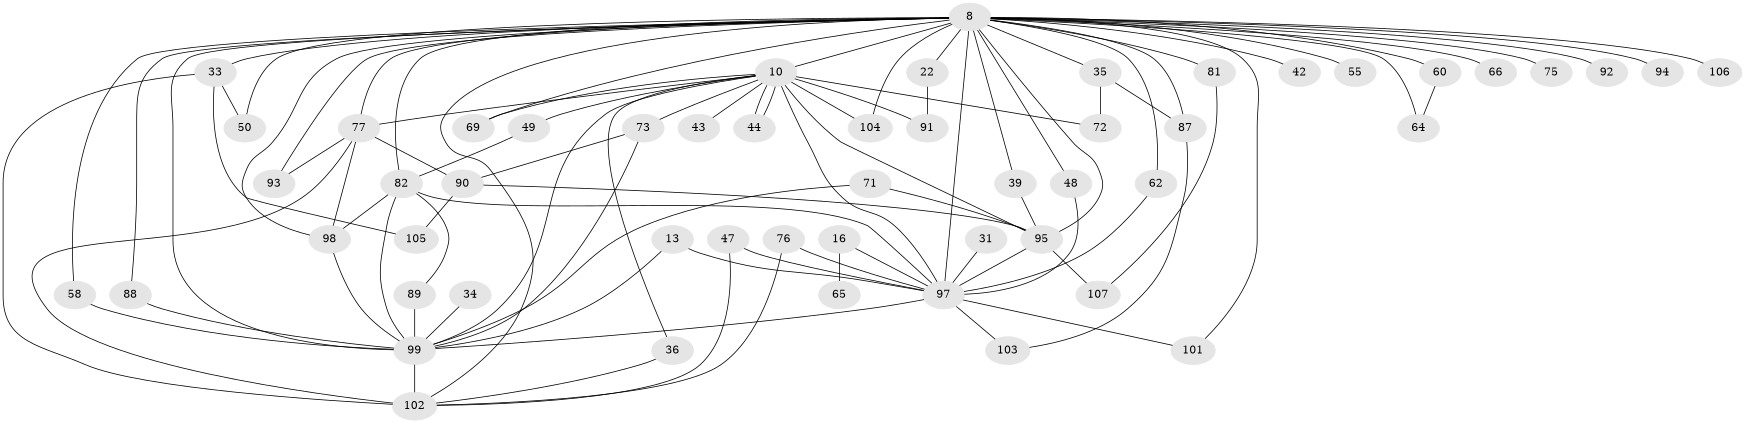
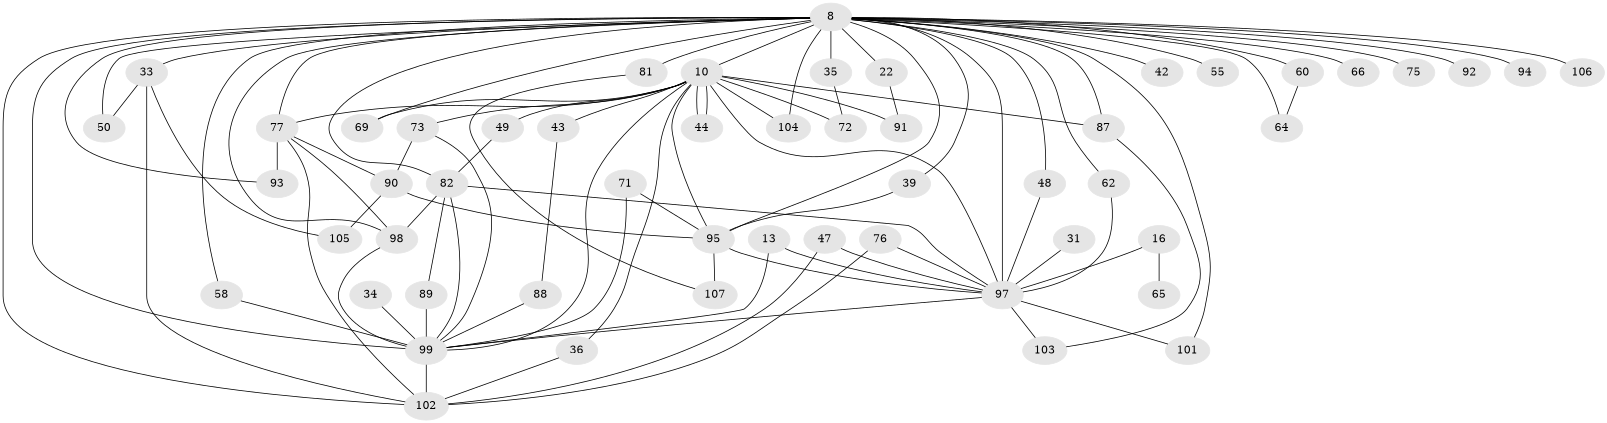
(185, 53) -> (549, 212)
(1143, 100) -> (903, 100)
